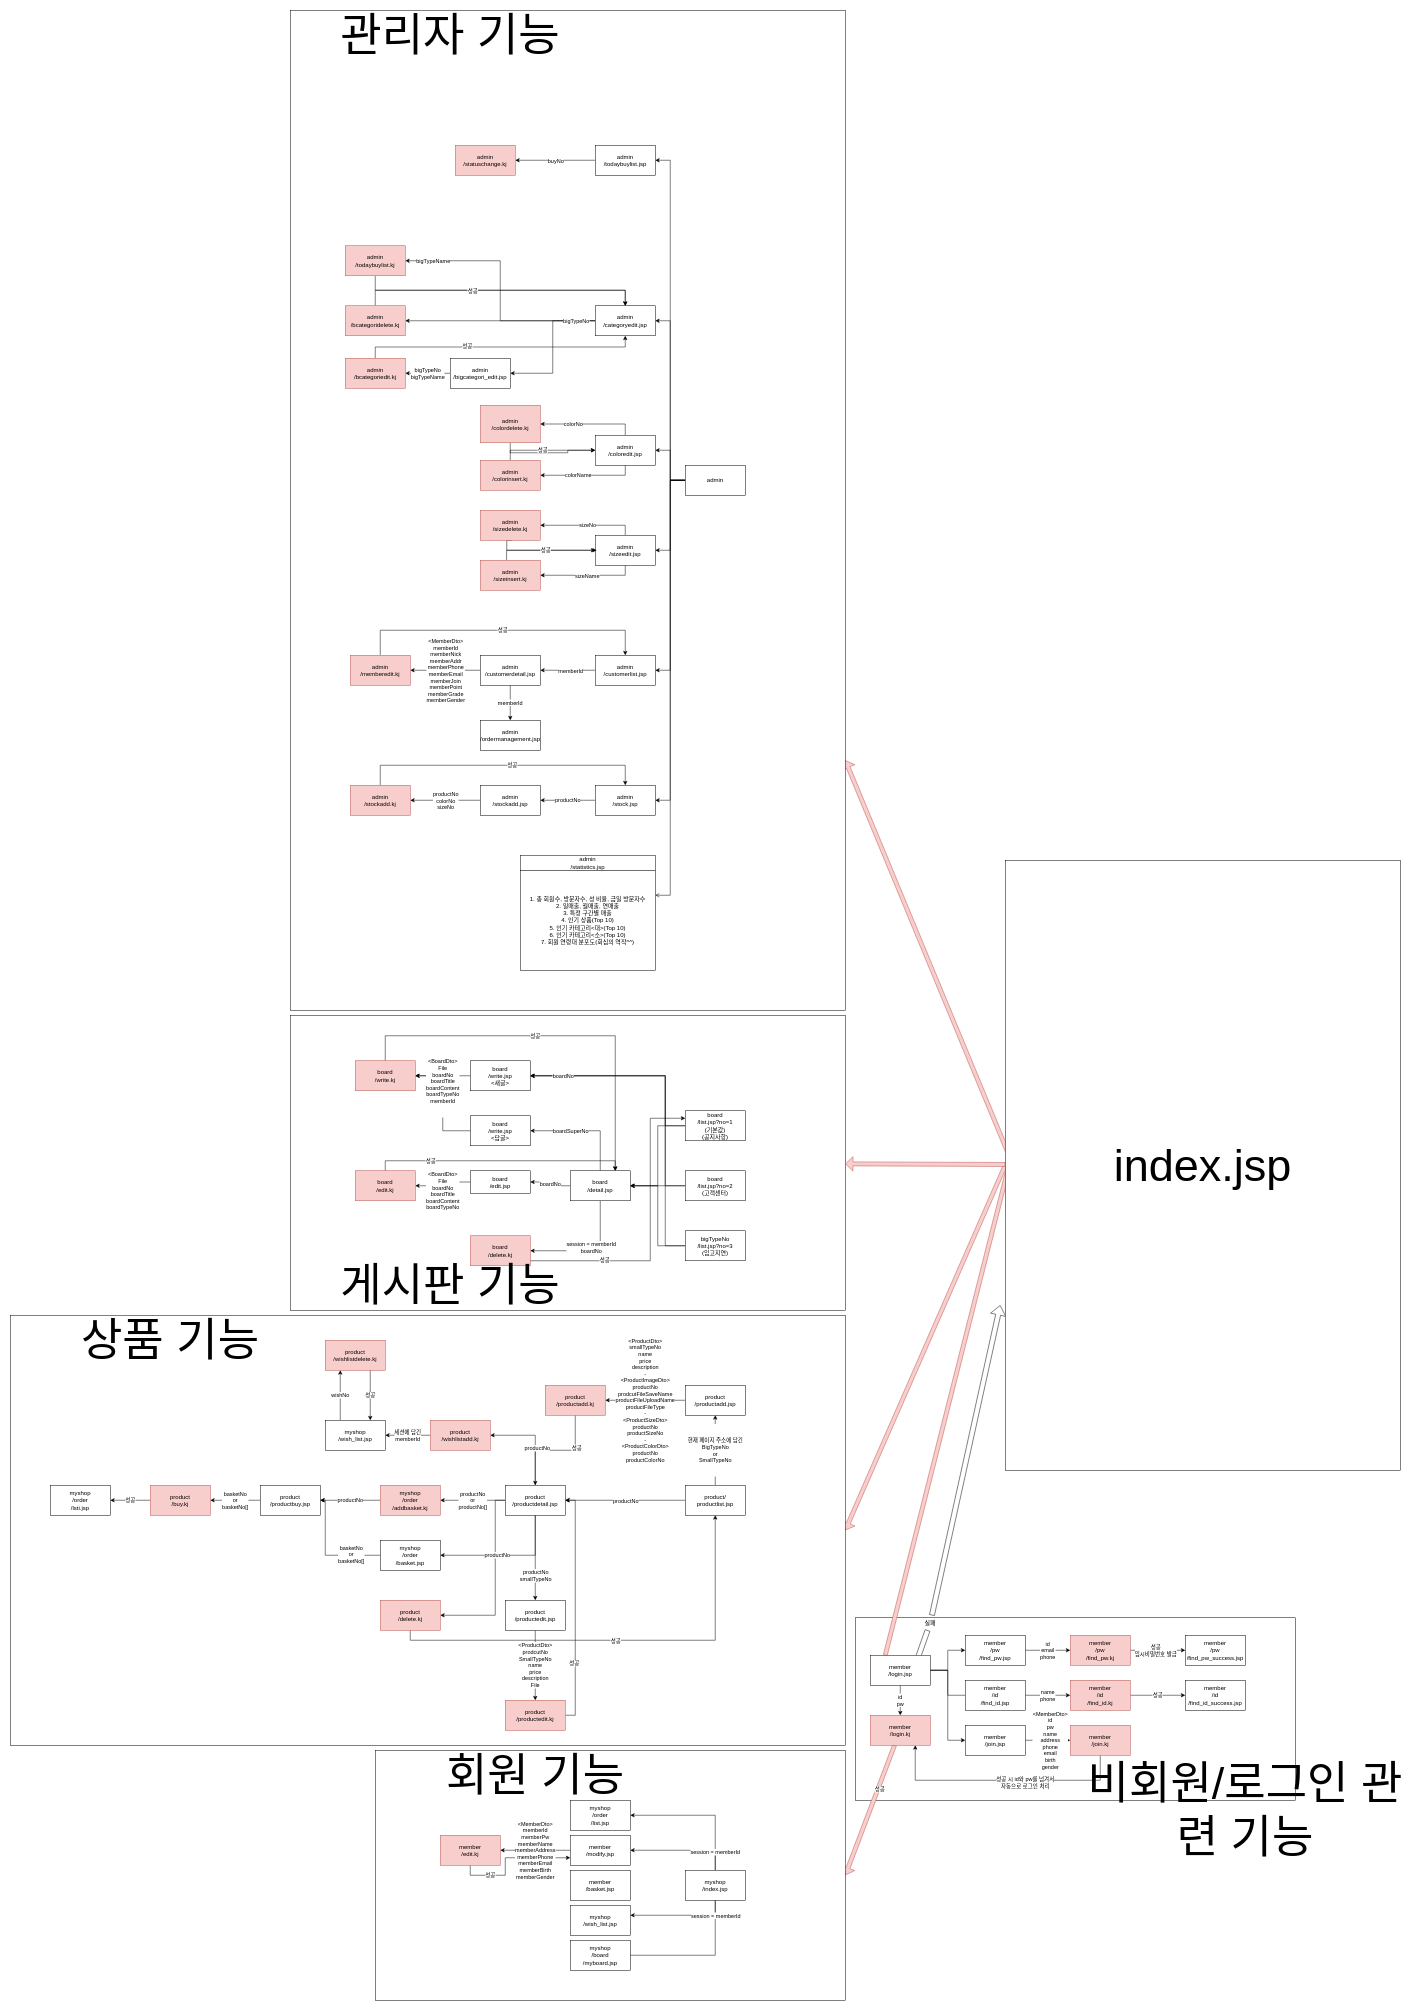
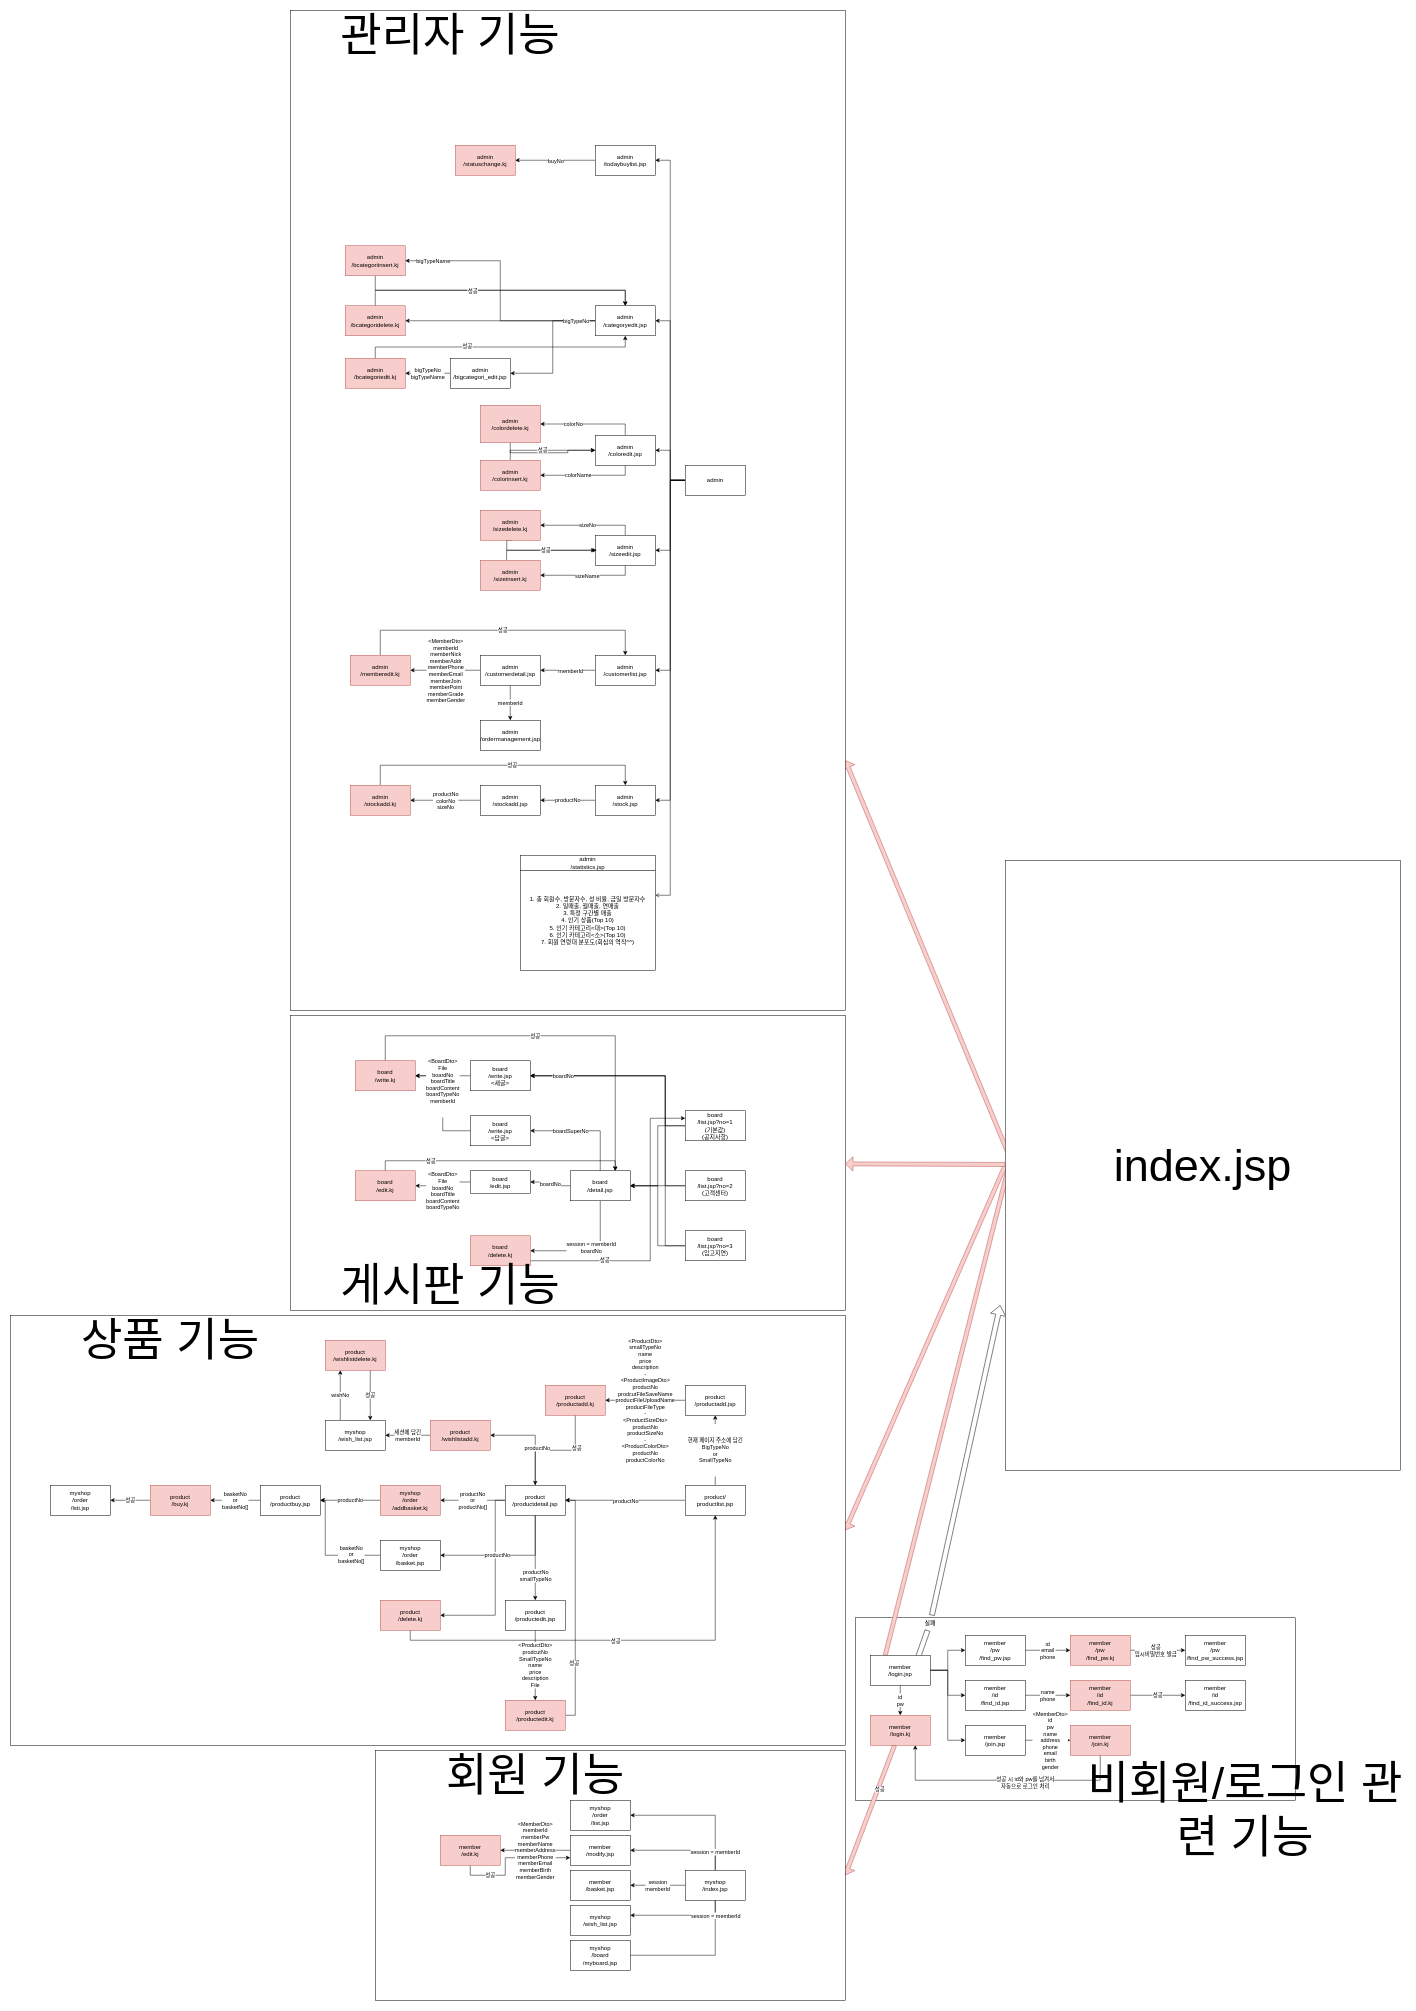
(375, 261) -> (375, 261)
(715, 1246) -> (715, 1246)
(962, 1695) -> (960, 1695)
none -> (666, 1885)
